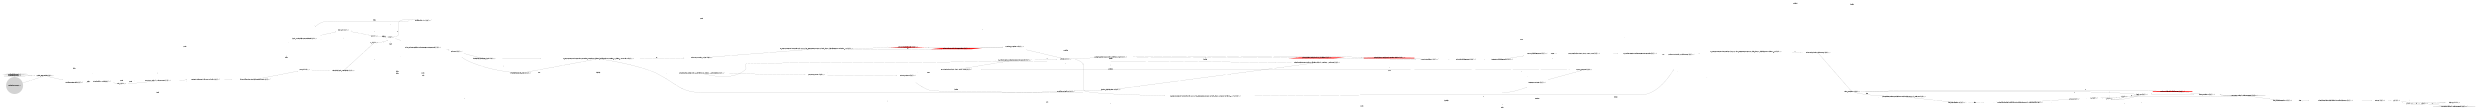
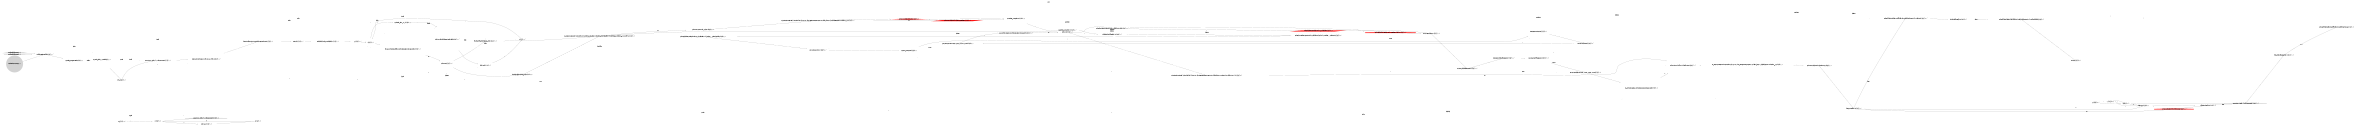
(2380, 101) -> none
